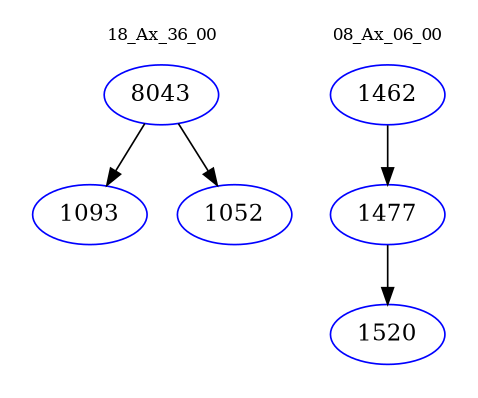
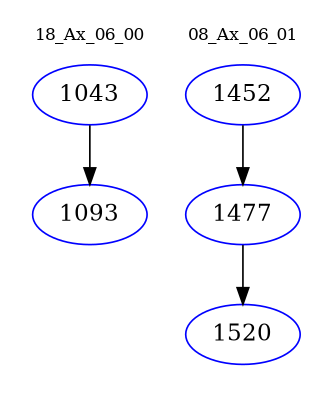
(162, 36) -> (90, 36)
(388, 36) -> (243, 36)
(161, 95) -> (90, 95)
(388, 95) -> (243, 95)
(235, 215) -> none
